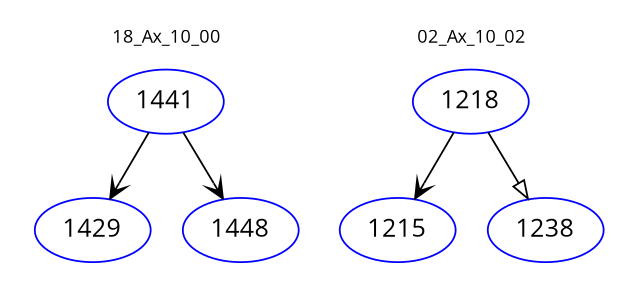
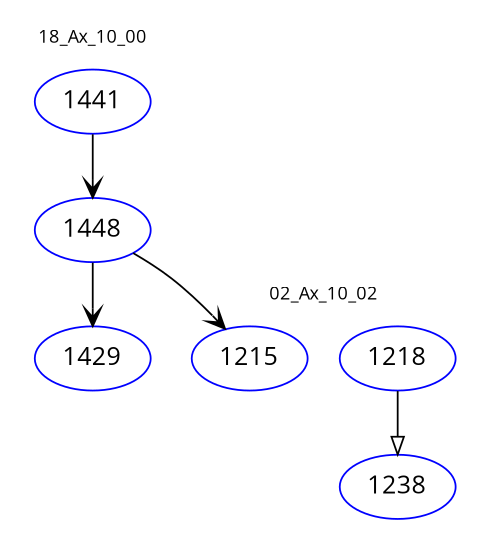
(134, 158) -> (93, 286)
(439, 158) -> (190, 294)
